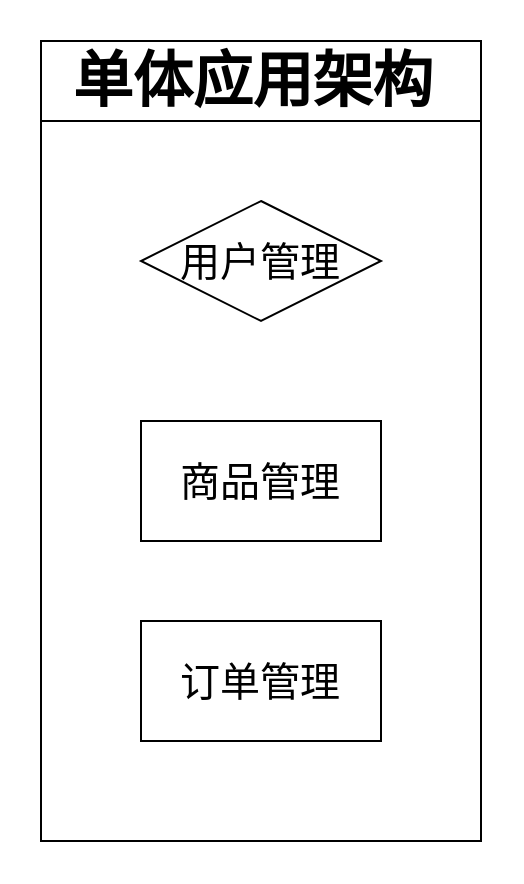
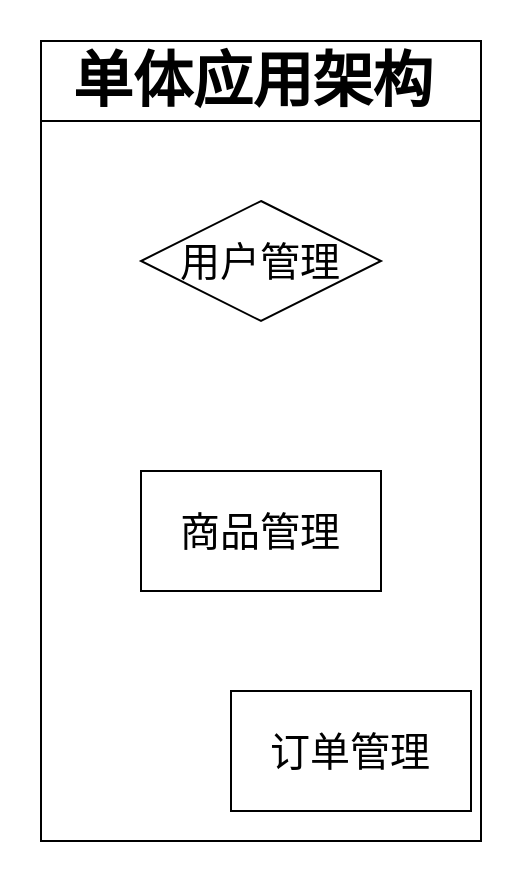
(261, 481) -> (261, 531)
(261, 681) -> (351, 751)
